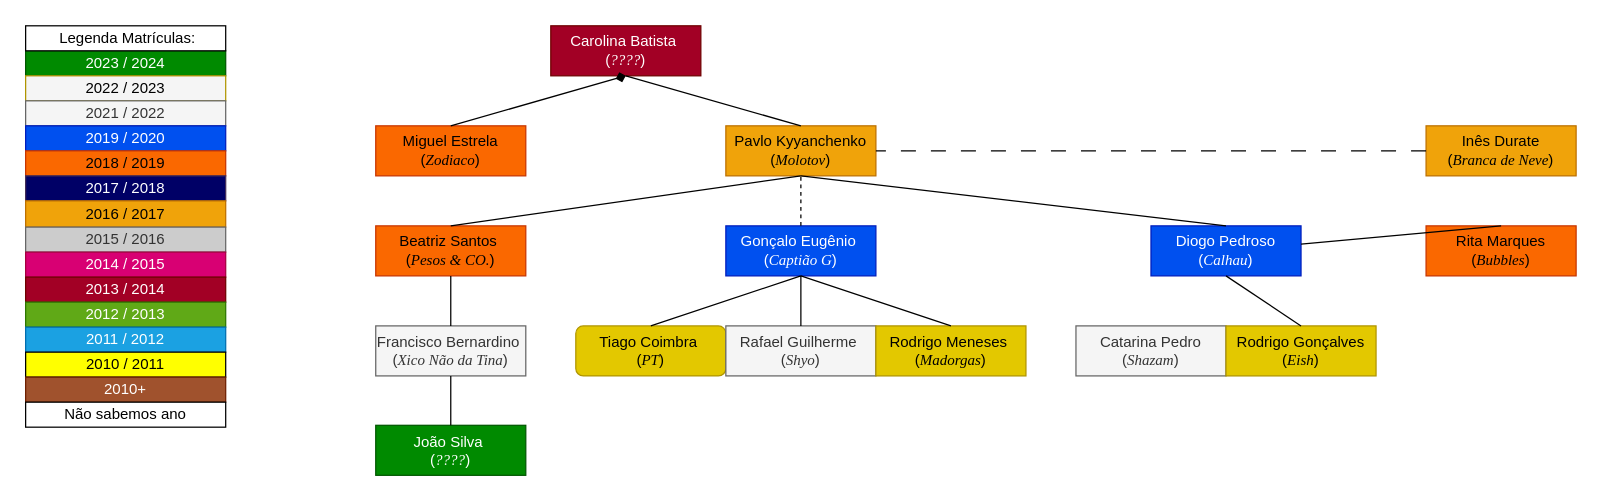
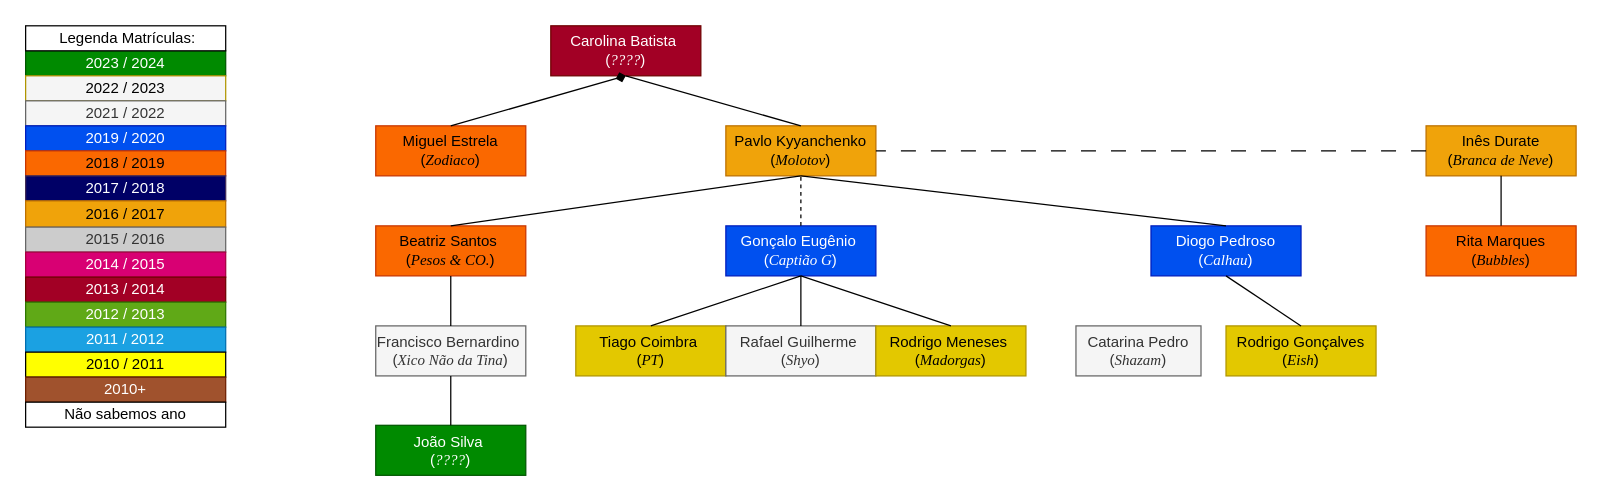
(1401, 235) -> (1501, 201)
(651, 351) -> (651, 351)
(1151, 351) -> (1138, 351)
